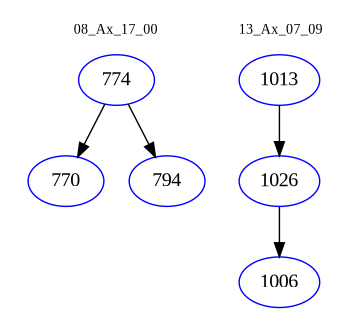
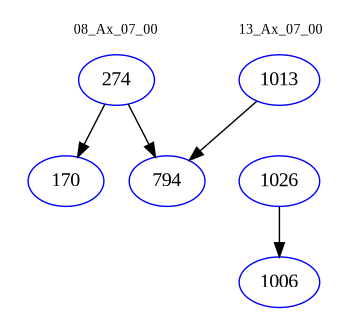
(117, 30) -> (117, 30)
(282, 30) -> (282, 30)
(117, 80) -> (117, 80)
(279, 124) -> (237, 119)
(66, 181) -> (66, 181)
